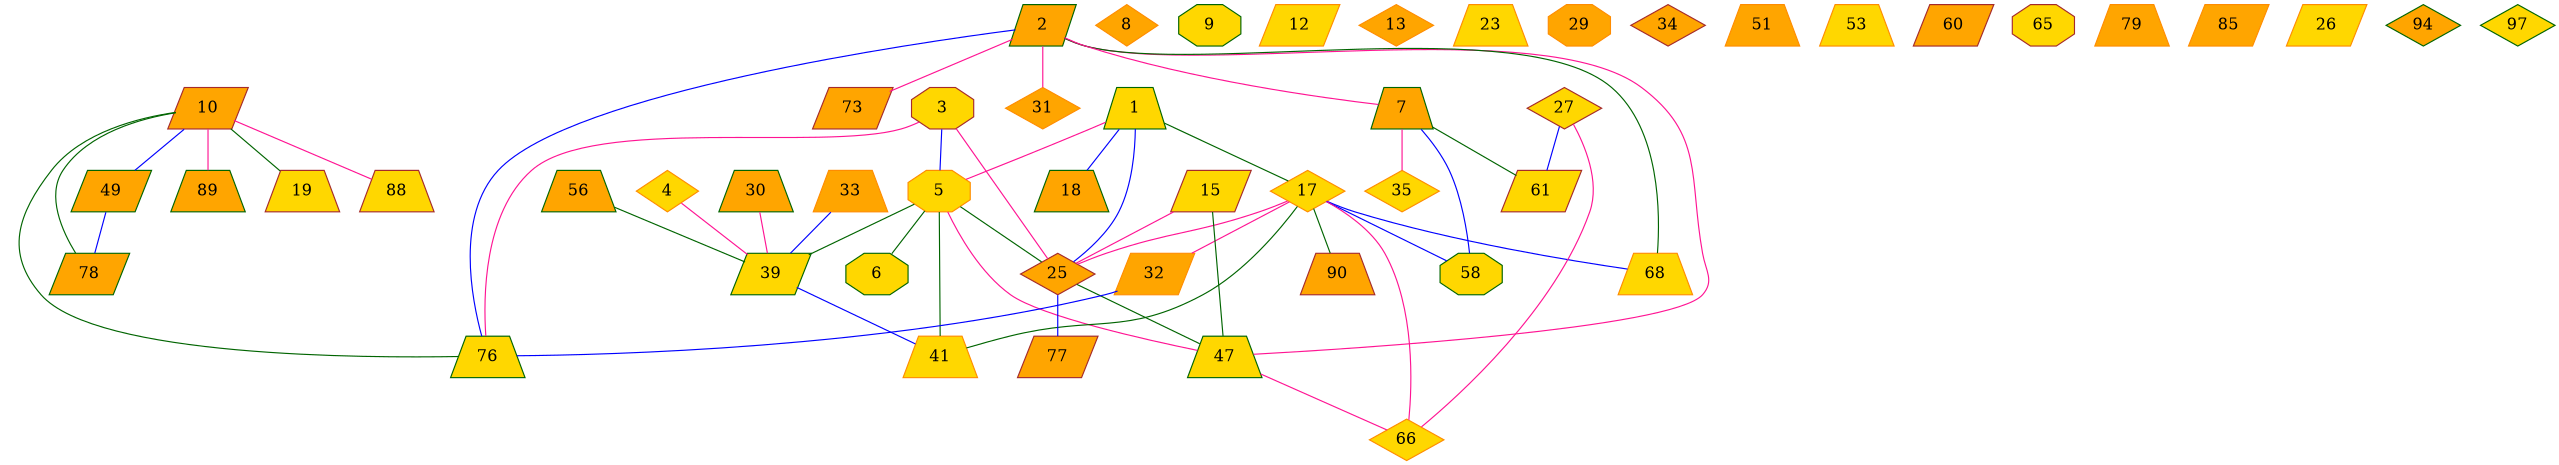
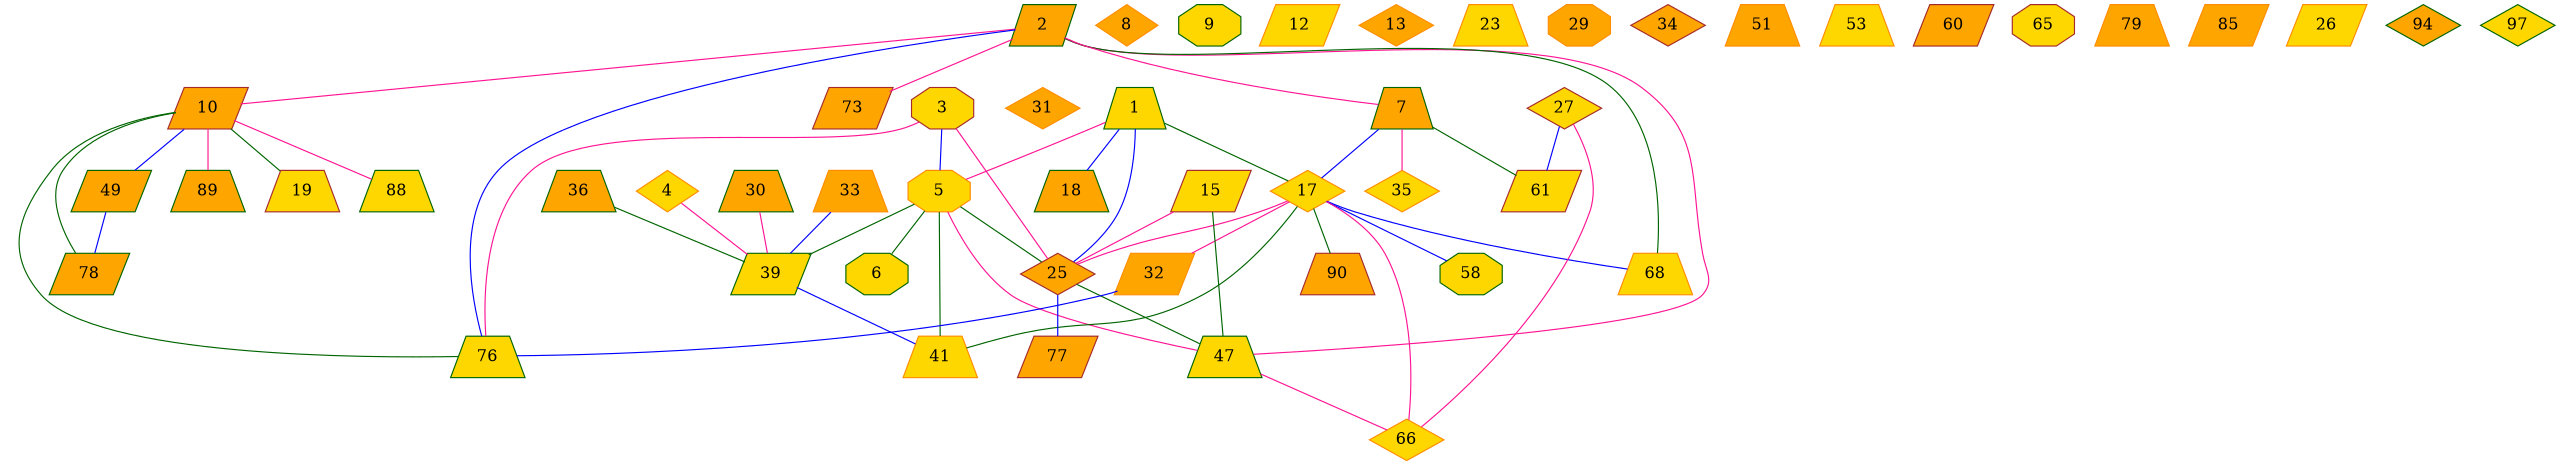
(1043, 67) -> (628, 67)
(1456, 187) -> (1350, 154)
(397, 191) -> (397, 191)
(579, 191) -> (579, 191)
